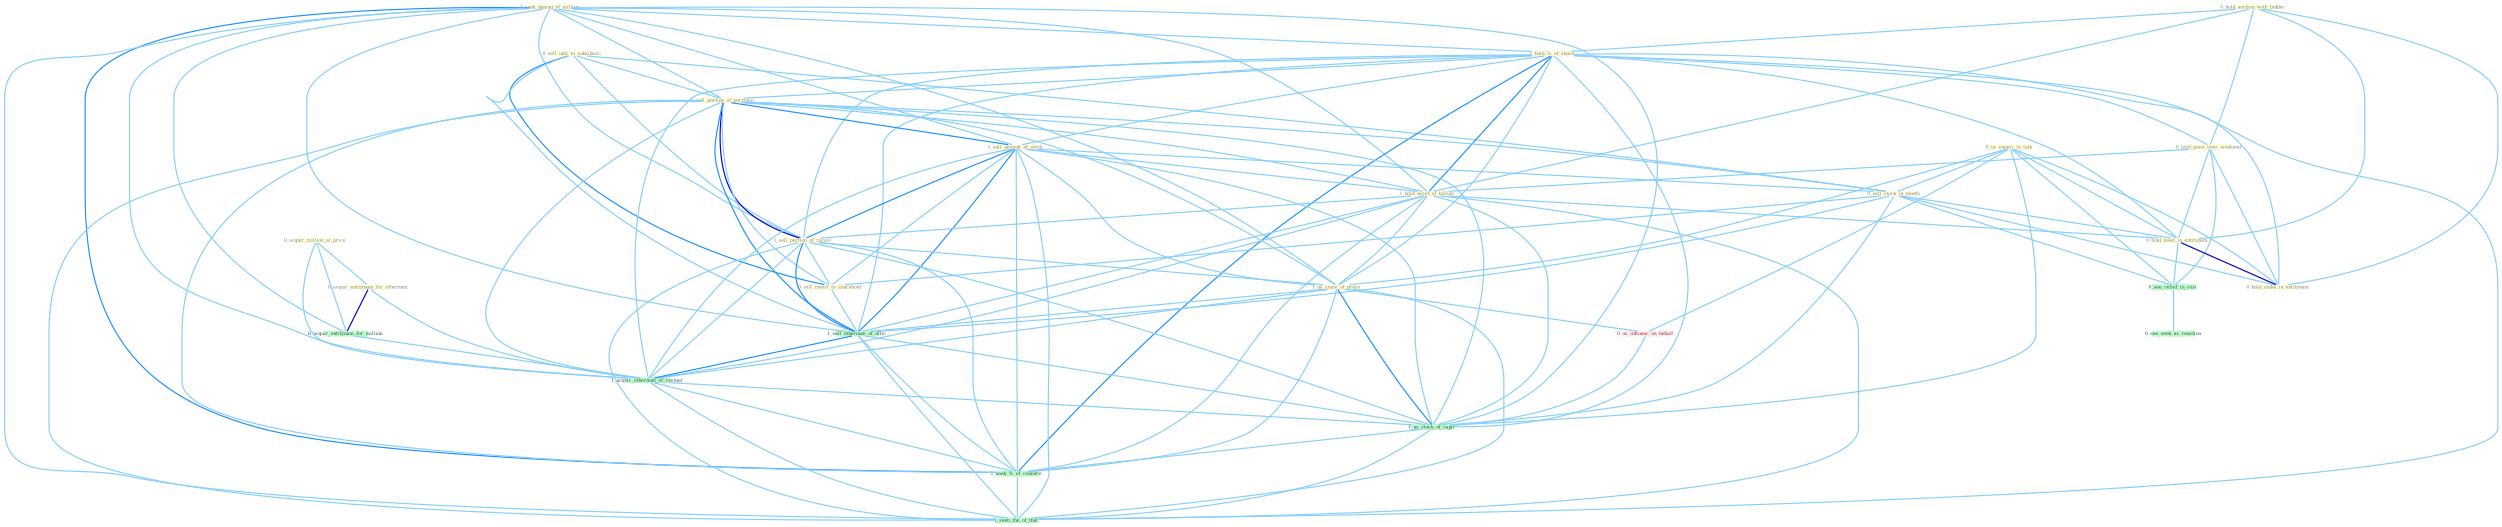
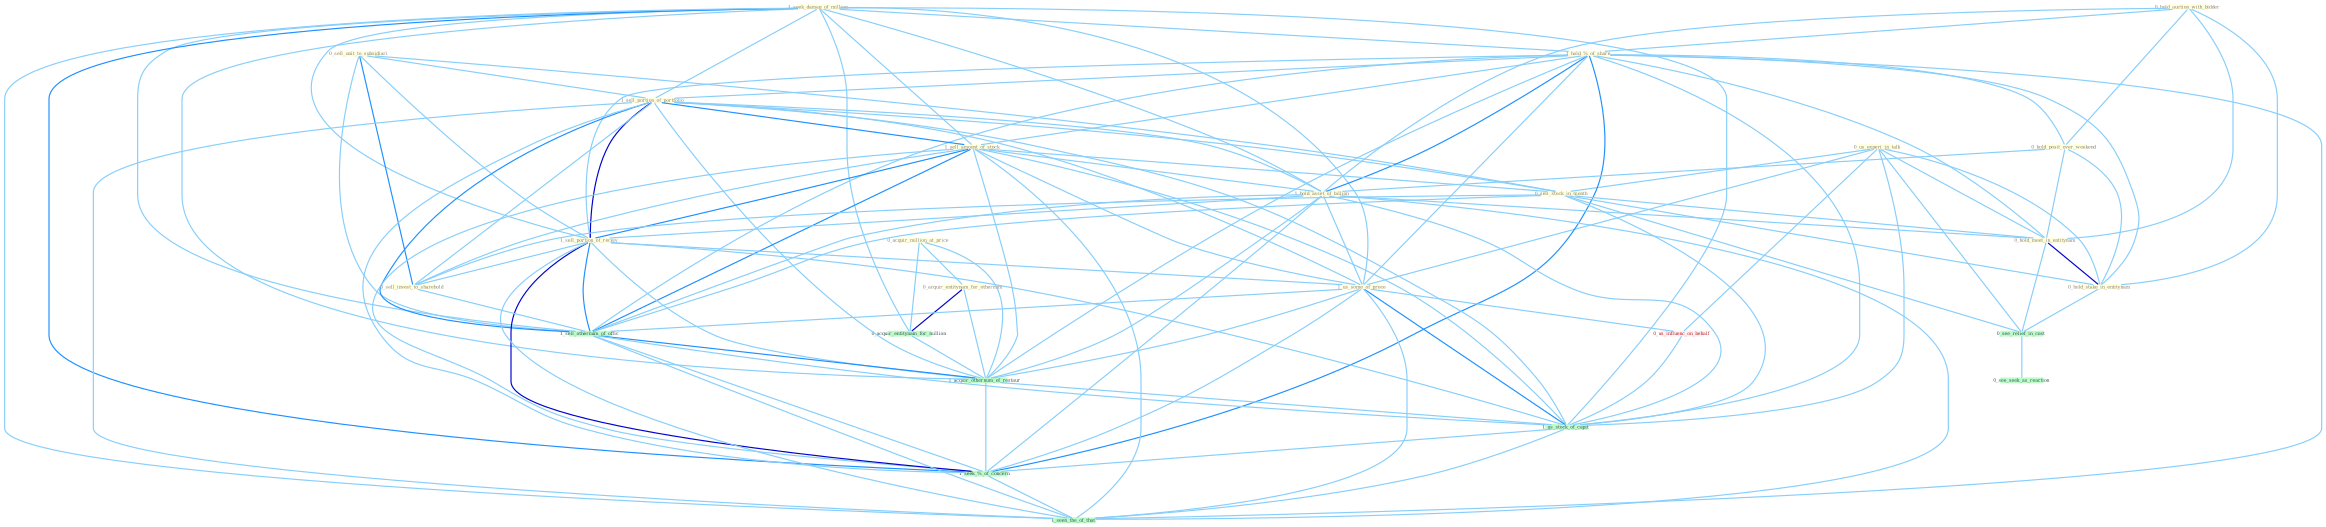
(2214, 223) -> (2061, 310)
(960, 297) -> (515, 386)
(829, 478) -> none
